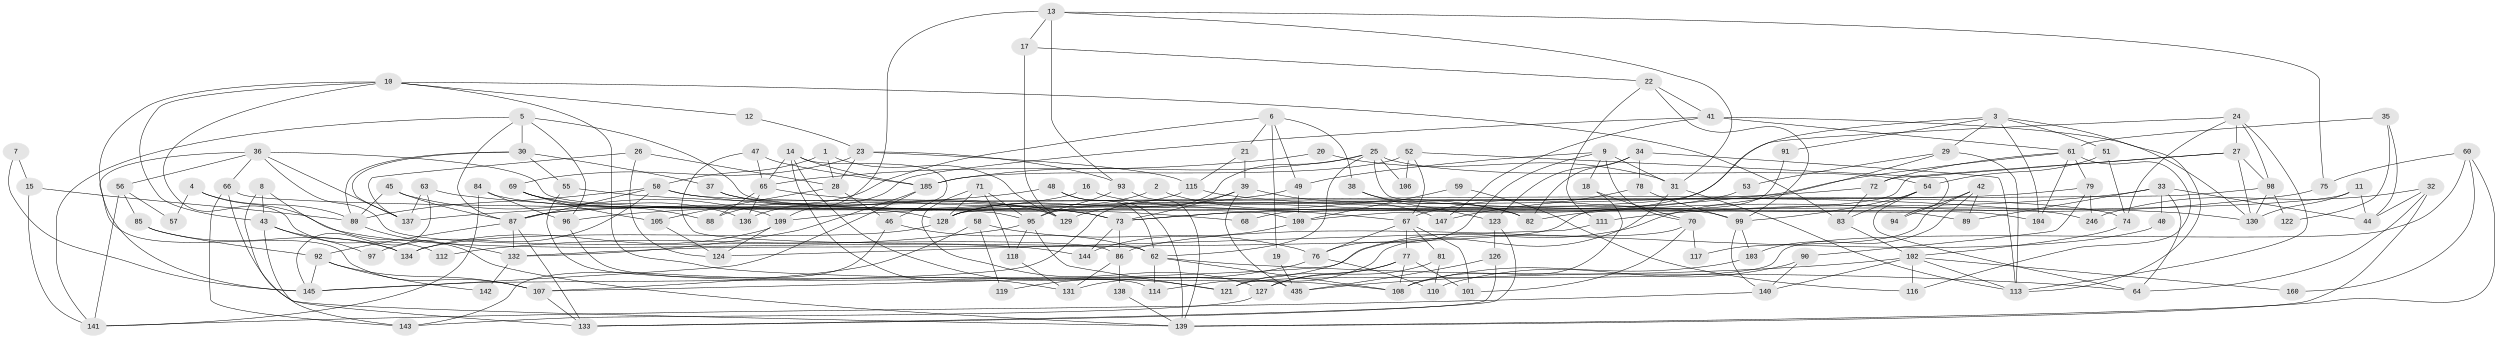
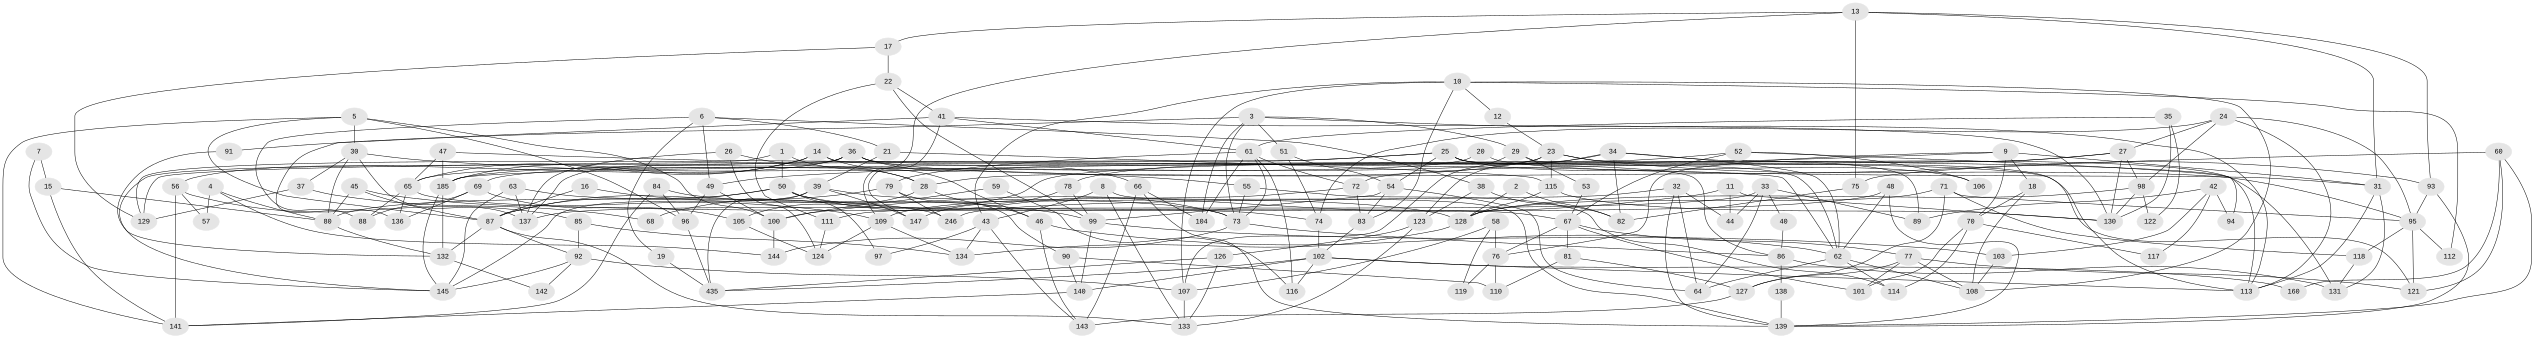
(2397, 173) -> (2165, 183)
none -> (1819, 179)
(888, 271) -> (1971, 161)
